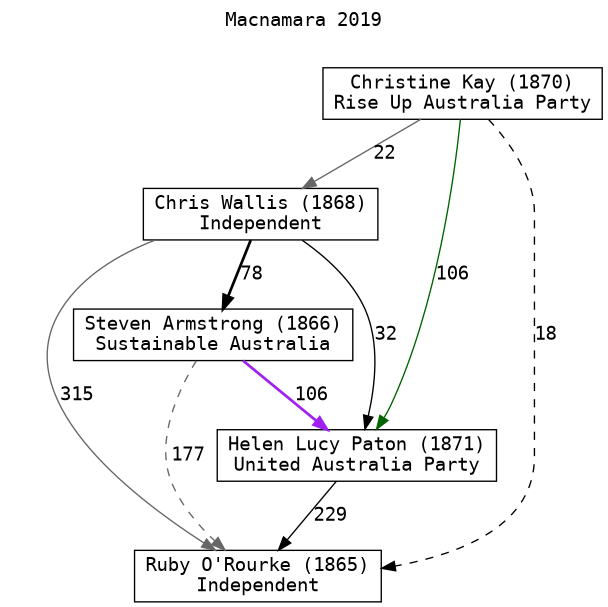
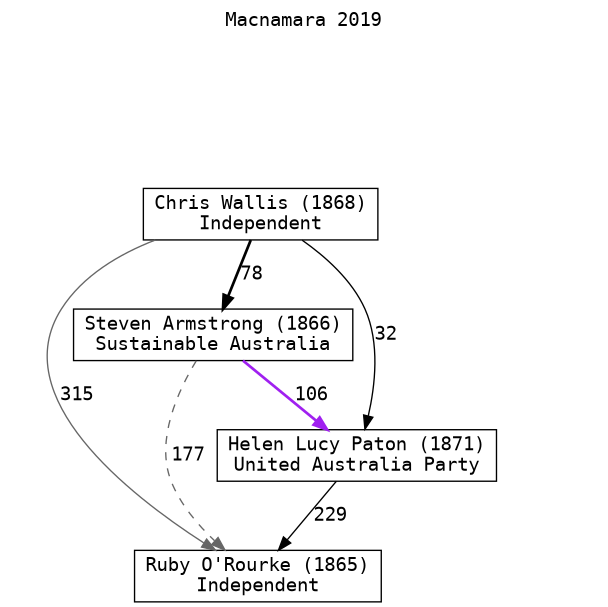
(463, 94) -> none
